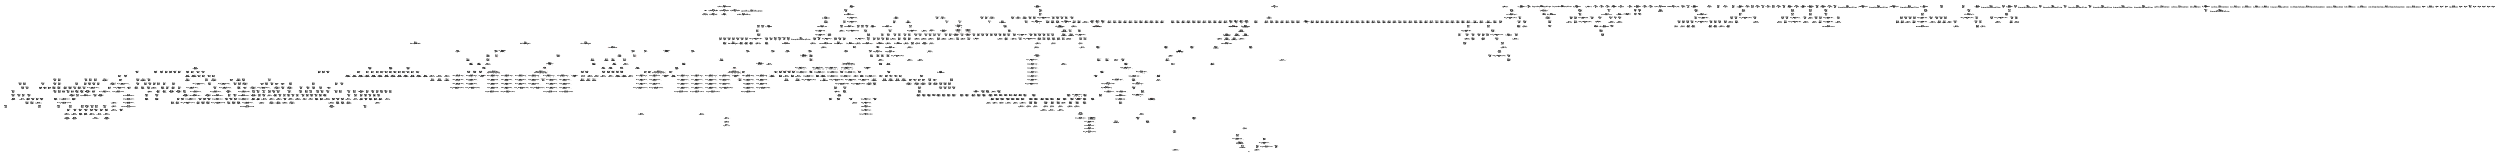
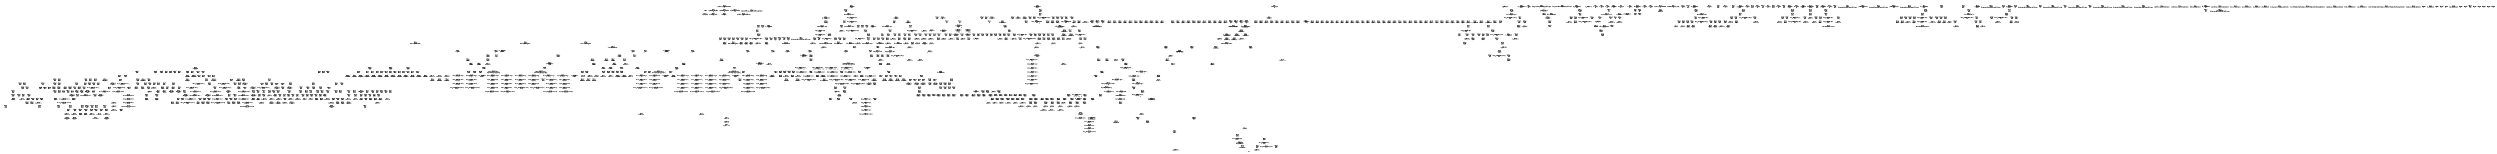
none -> (1261, 22)
